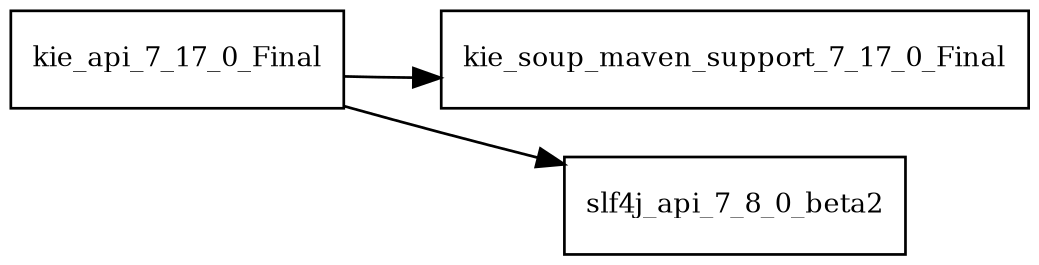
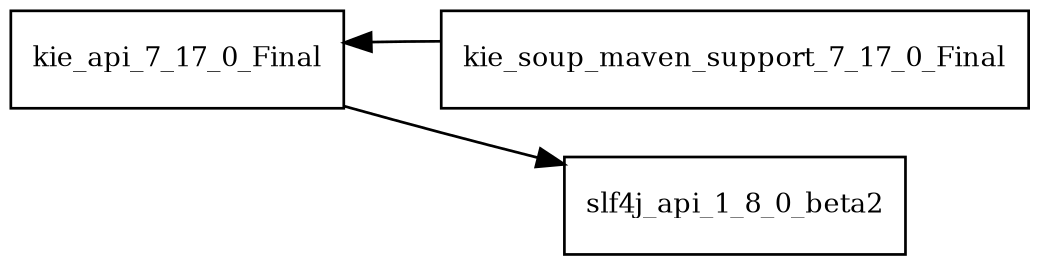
(378, 77) -> (406, 42)
(735, 206) -> (735, 206)
